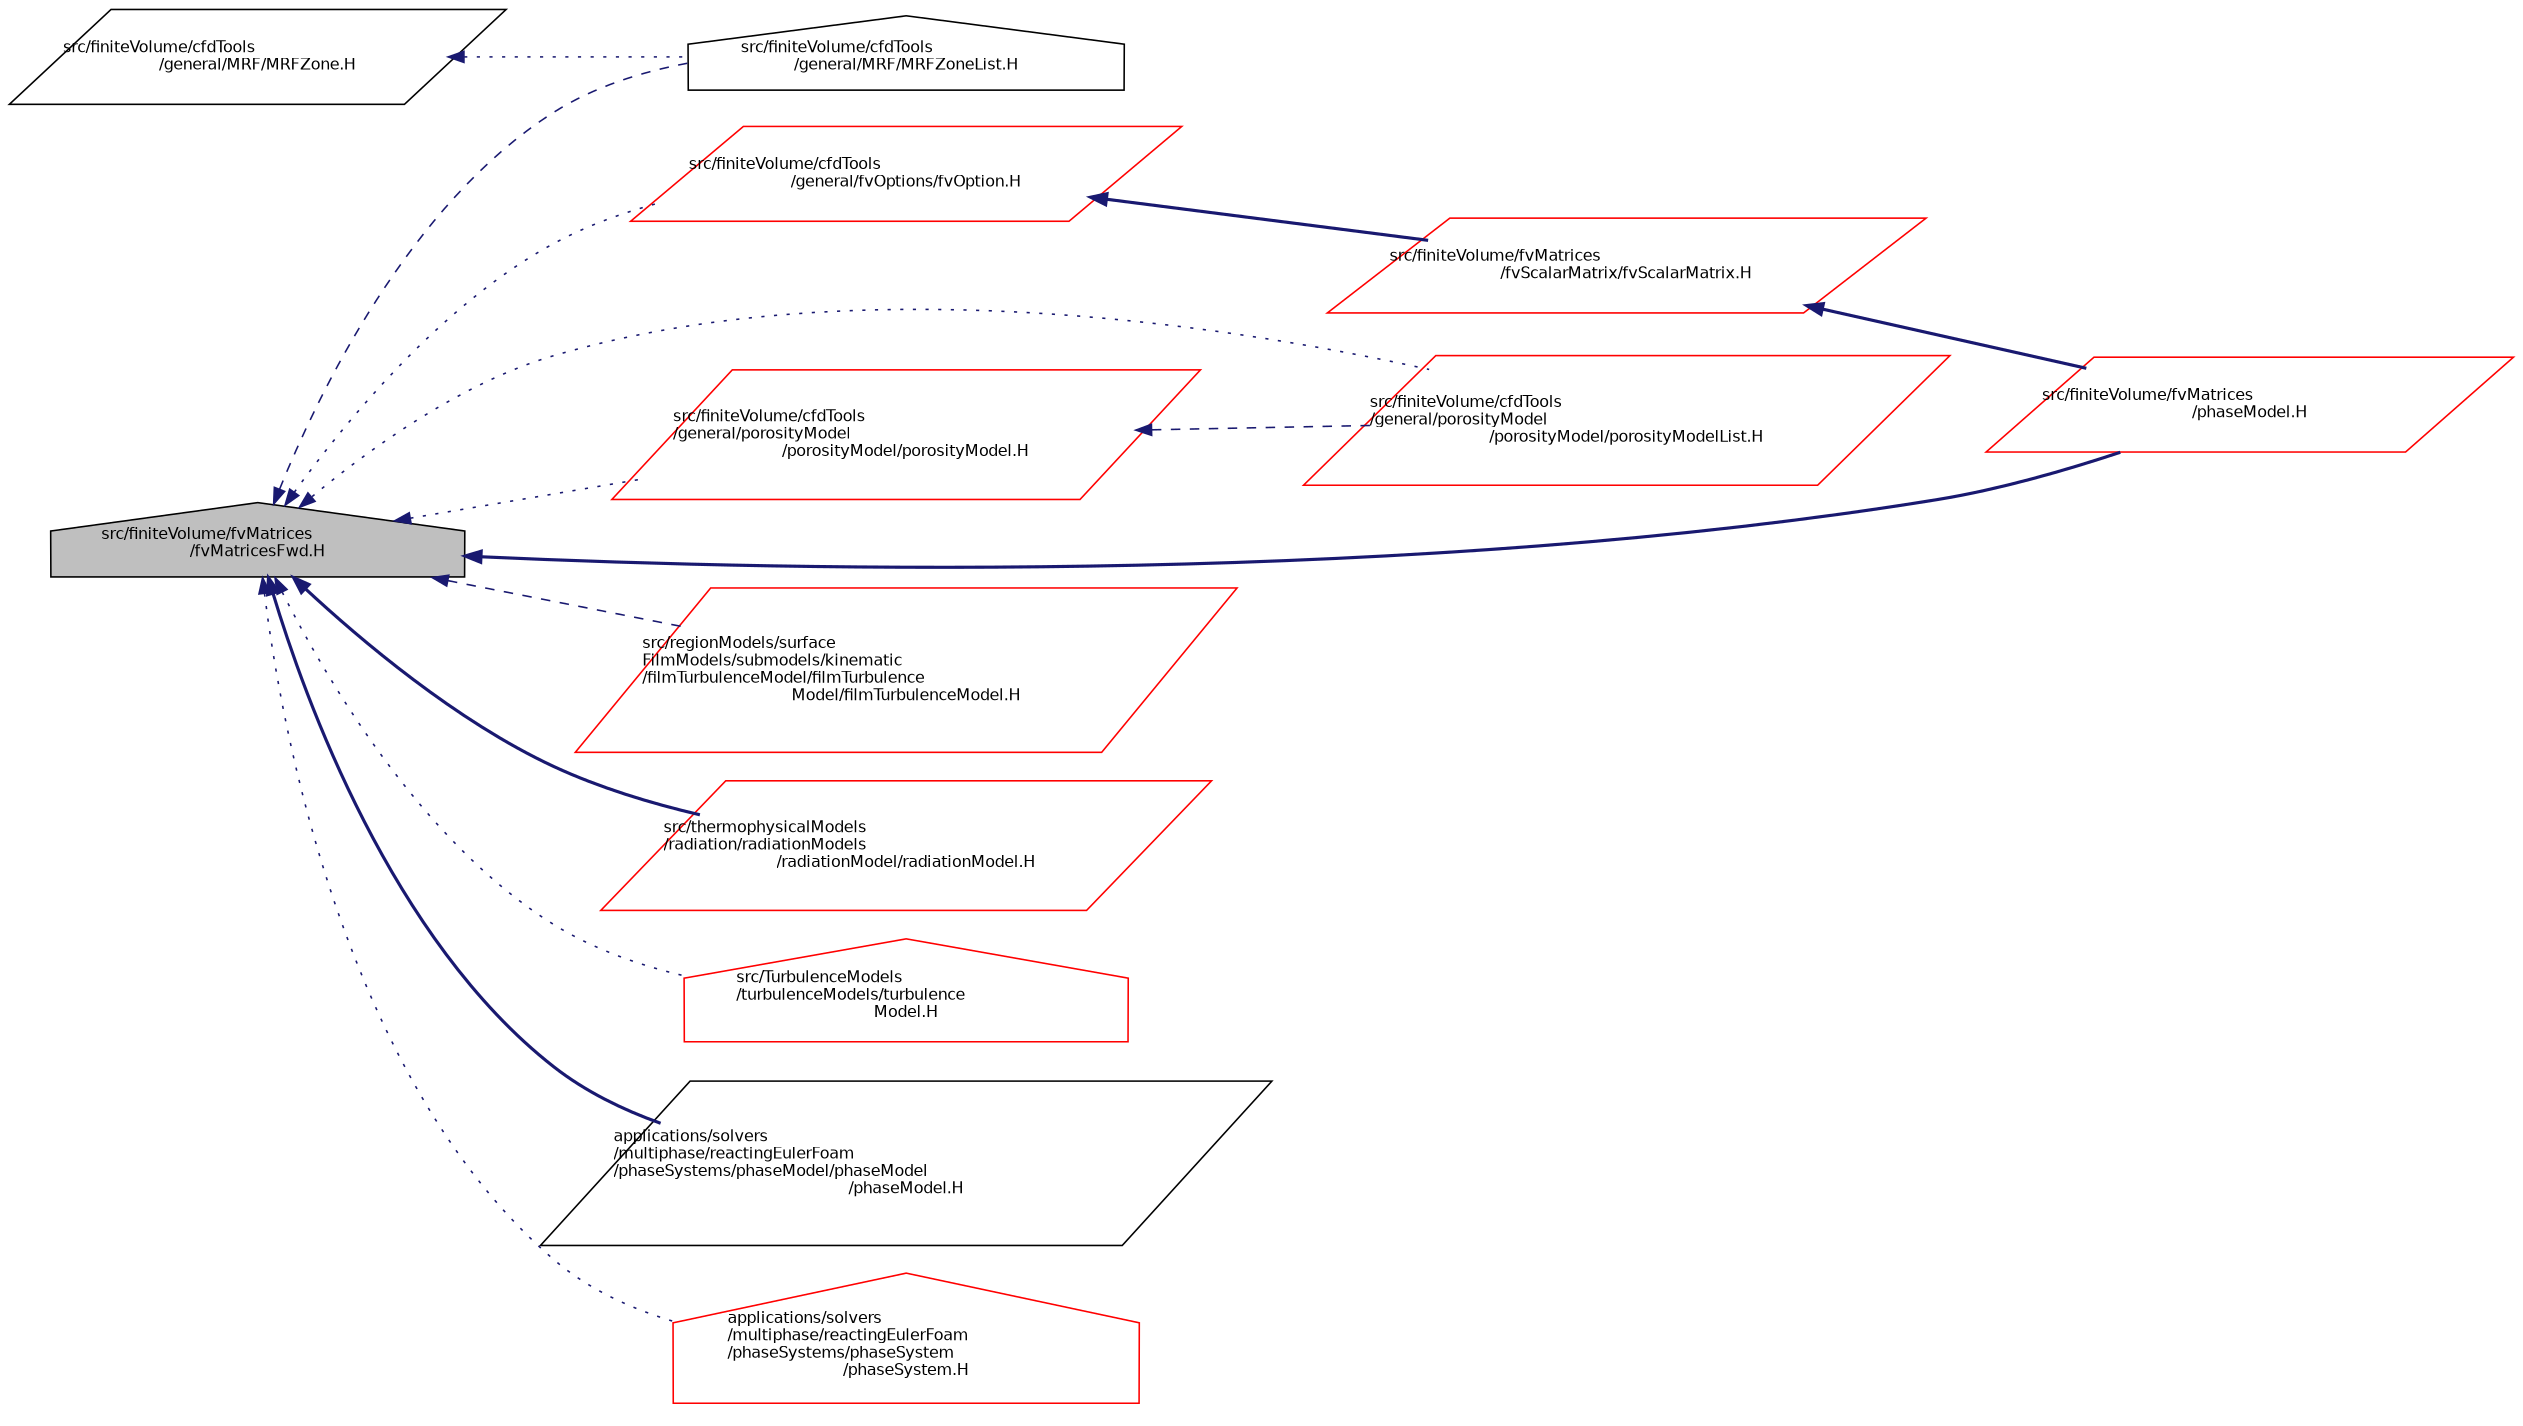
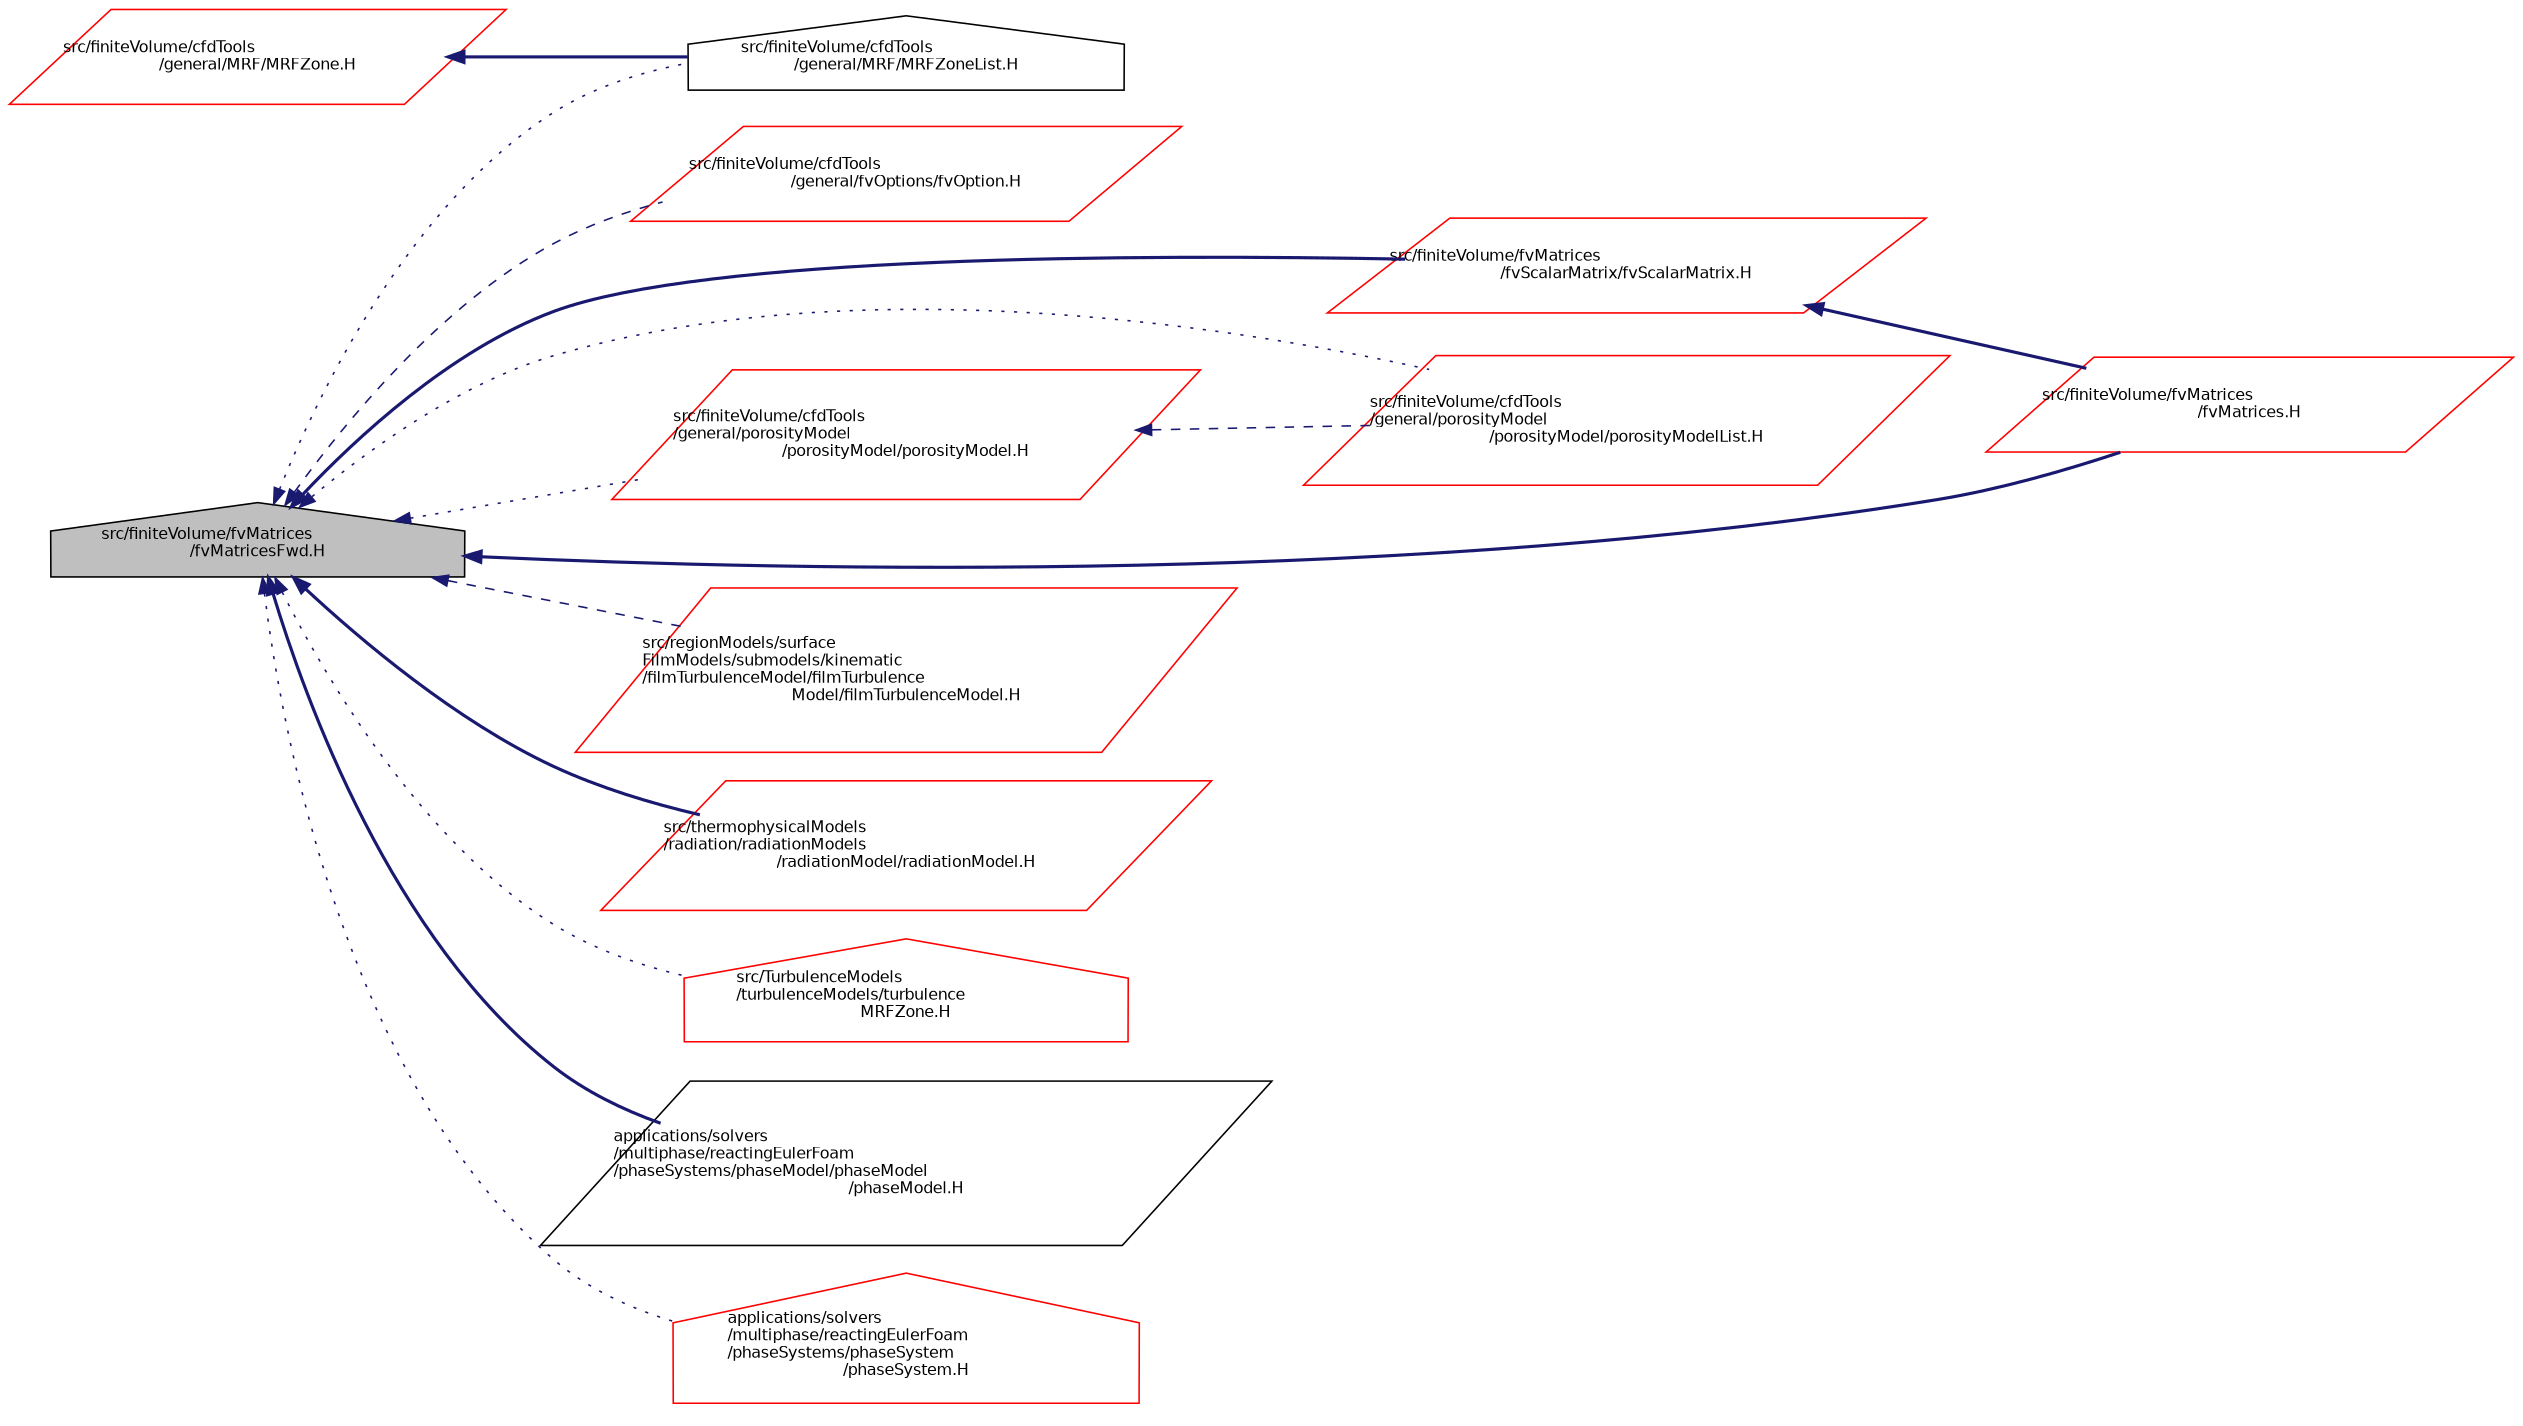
(258, 57) -> (258, 57)
(576, 57) -> (576, 57)
(1267, 220) -> (821, 269)
(433, 223) -> (433, 223)
(454, 315) -> (454, 315)
(2250, 405) -> (2250, 405)
(906, 996) -> (906, 996)
